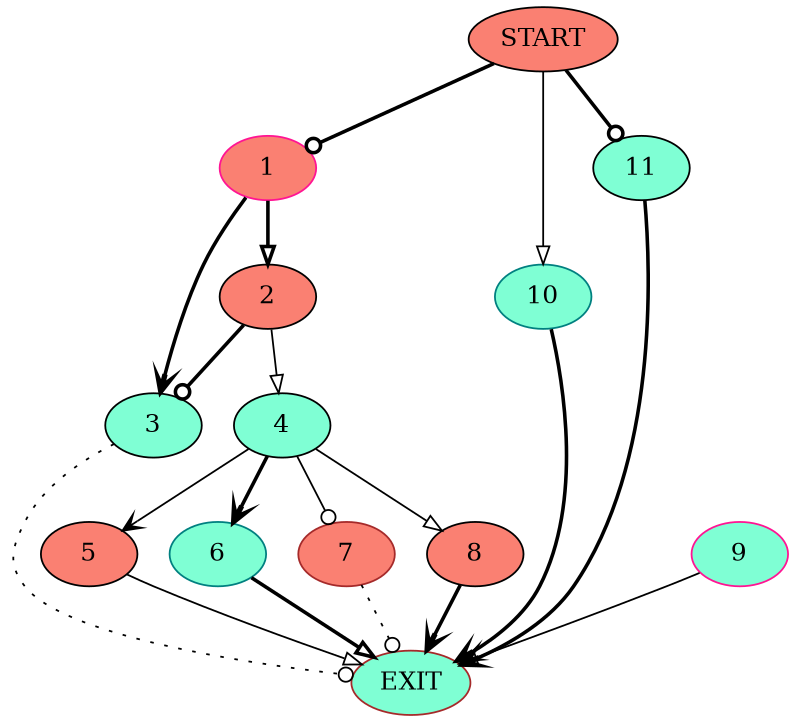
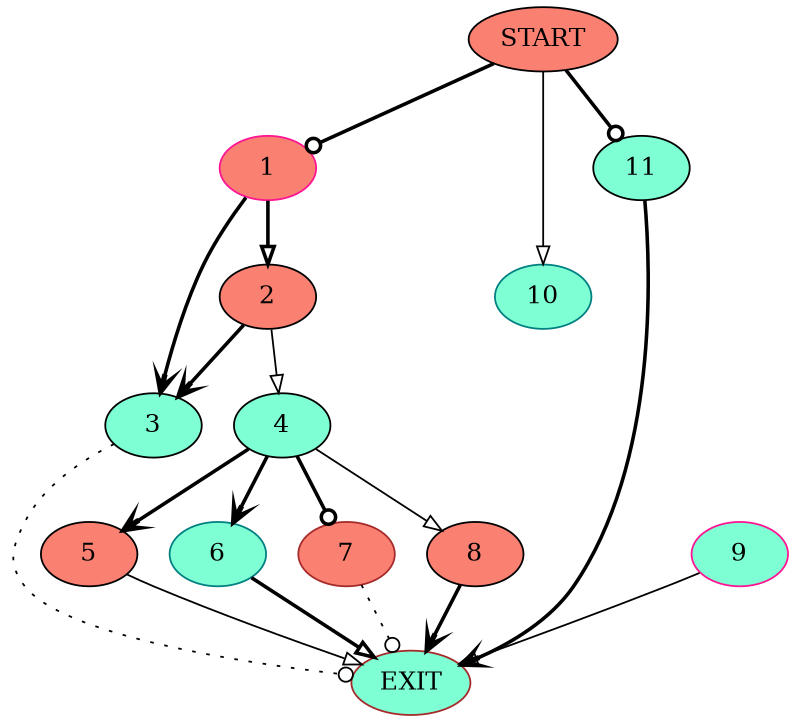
(216, 356) -> (216, 356)
(311, 483) -> (311, 483)
(193, 485) -> (193, 485)
(563, 507) -> none
